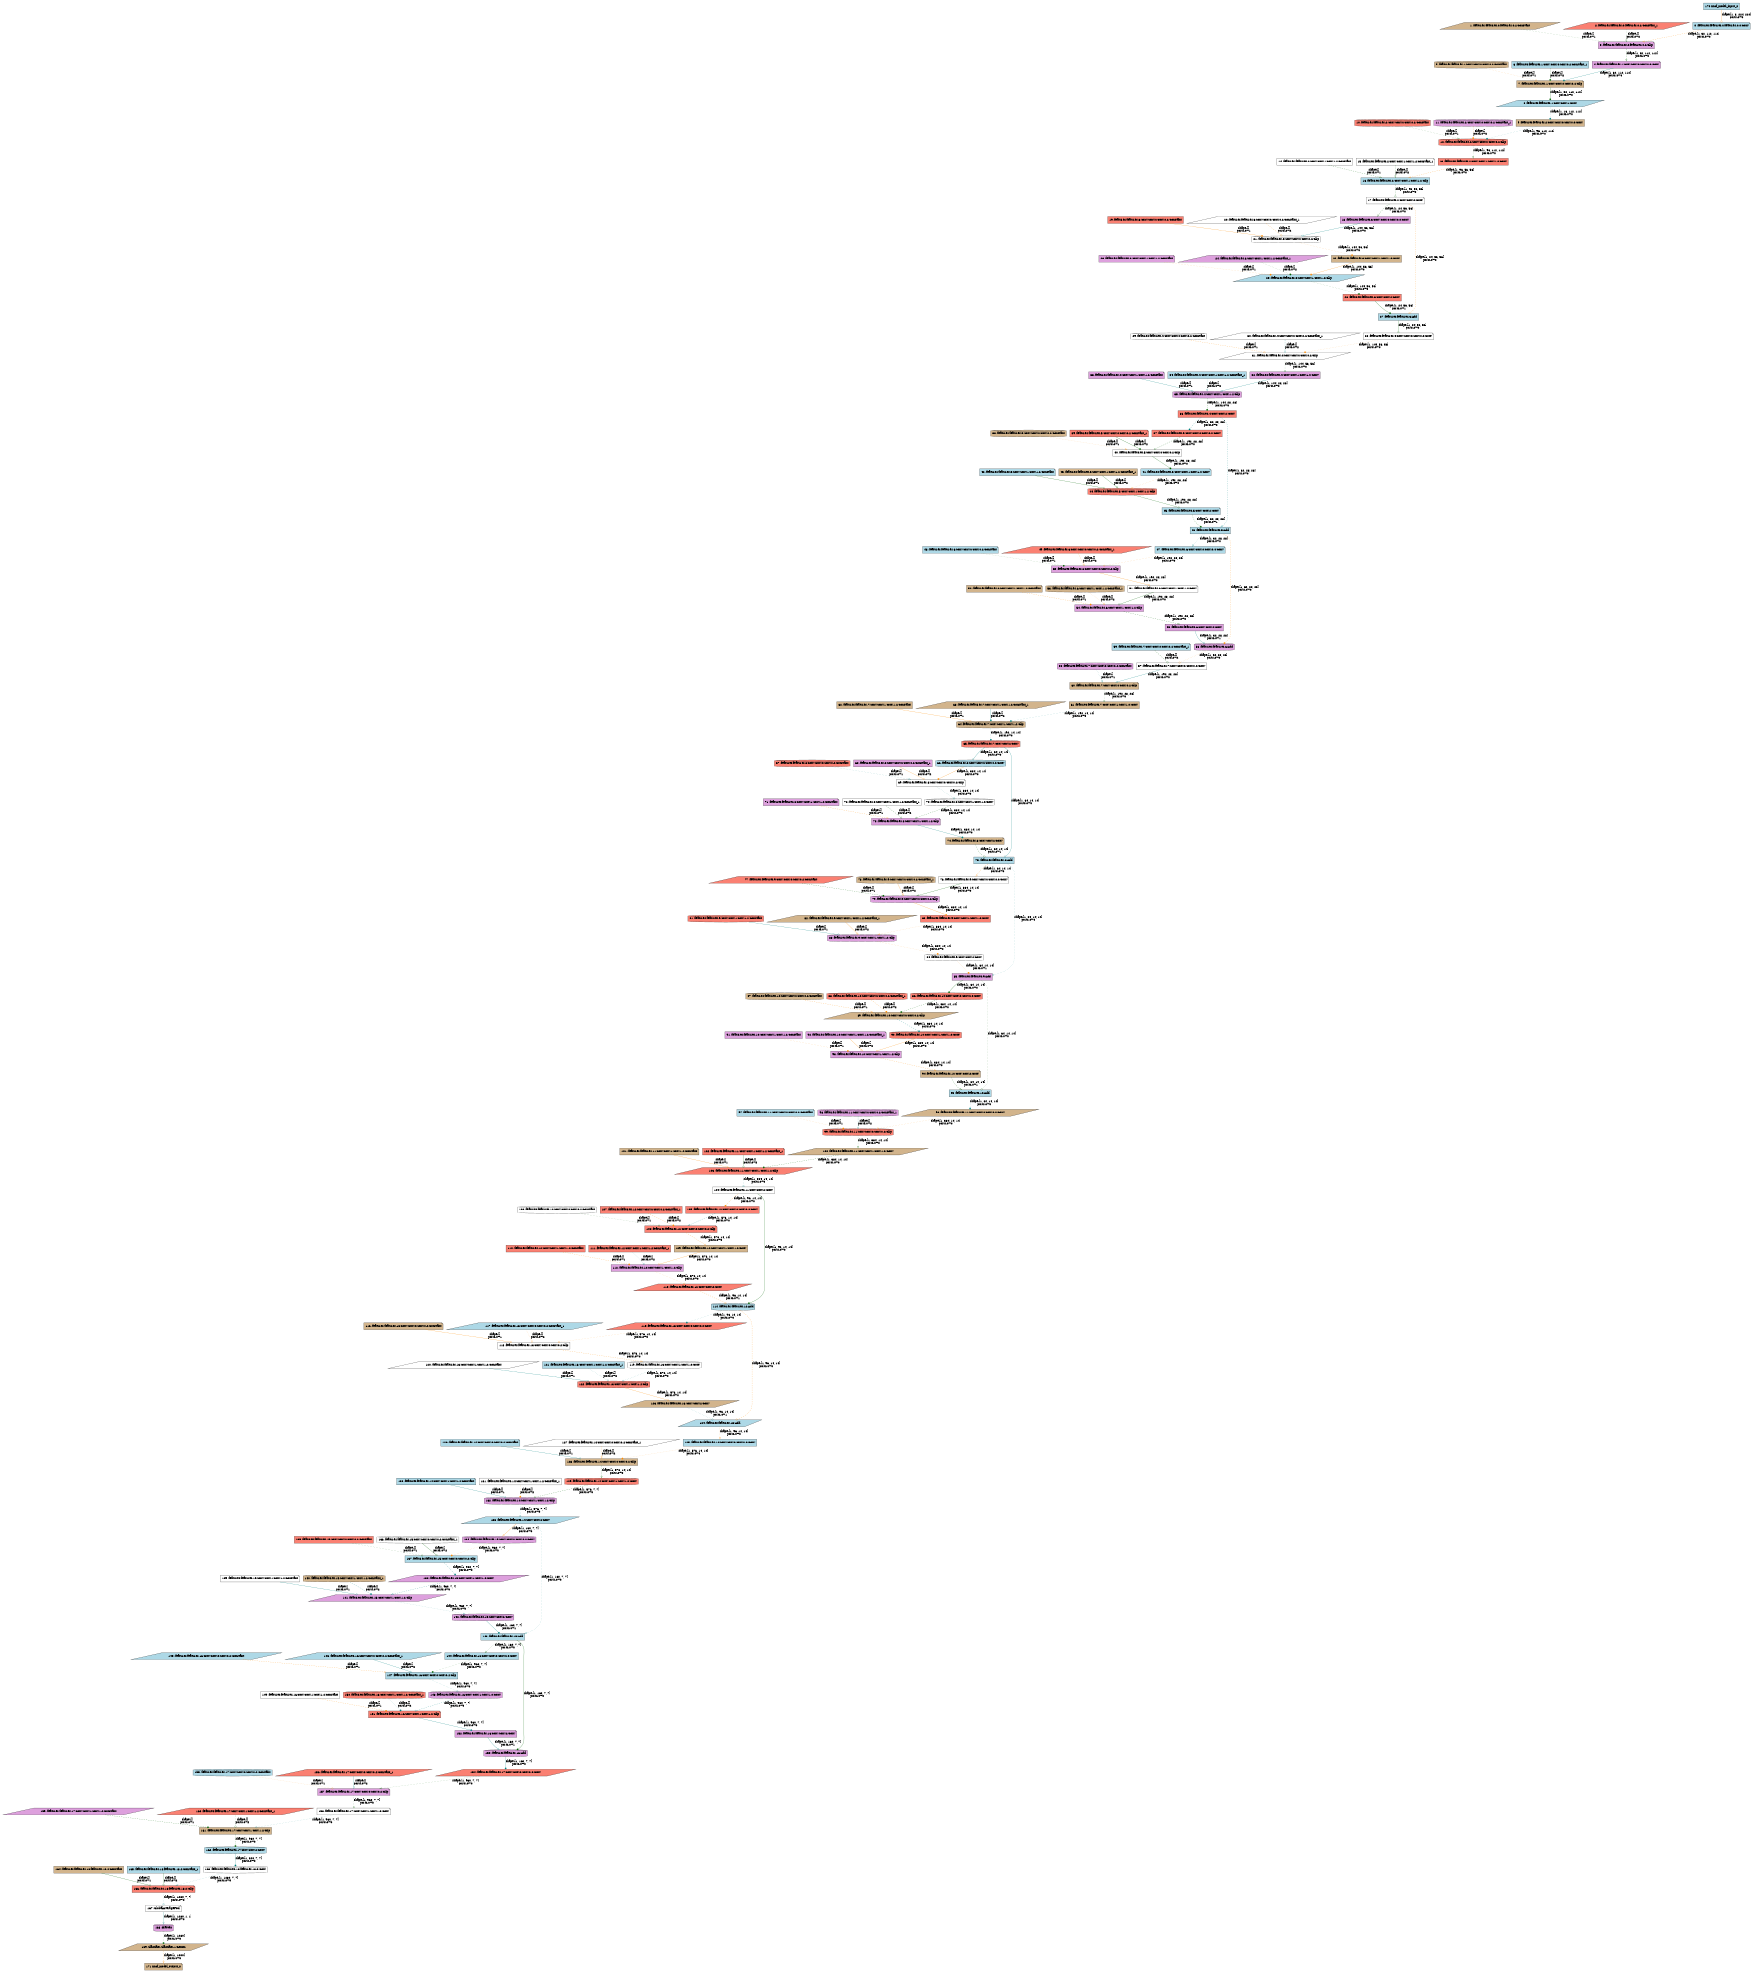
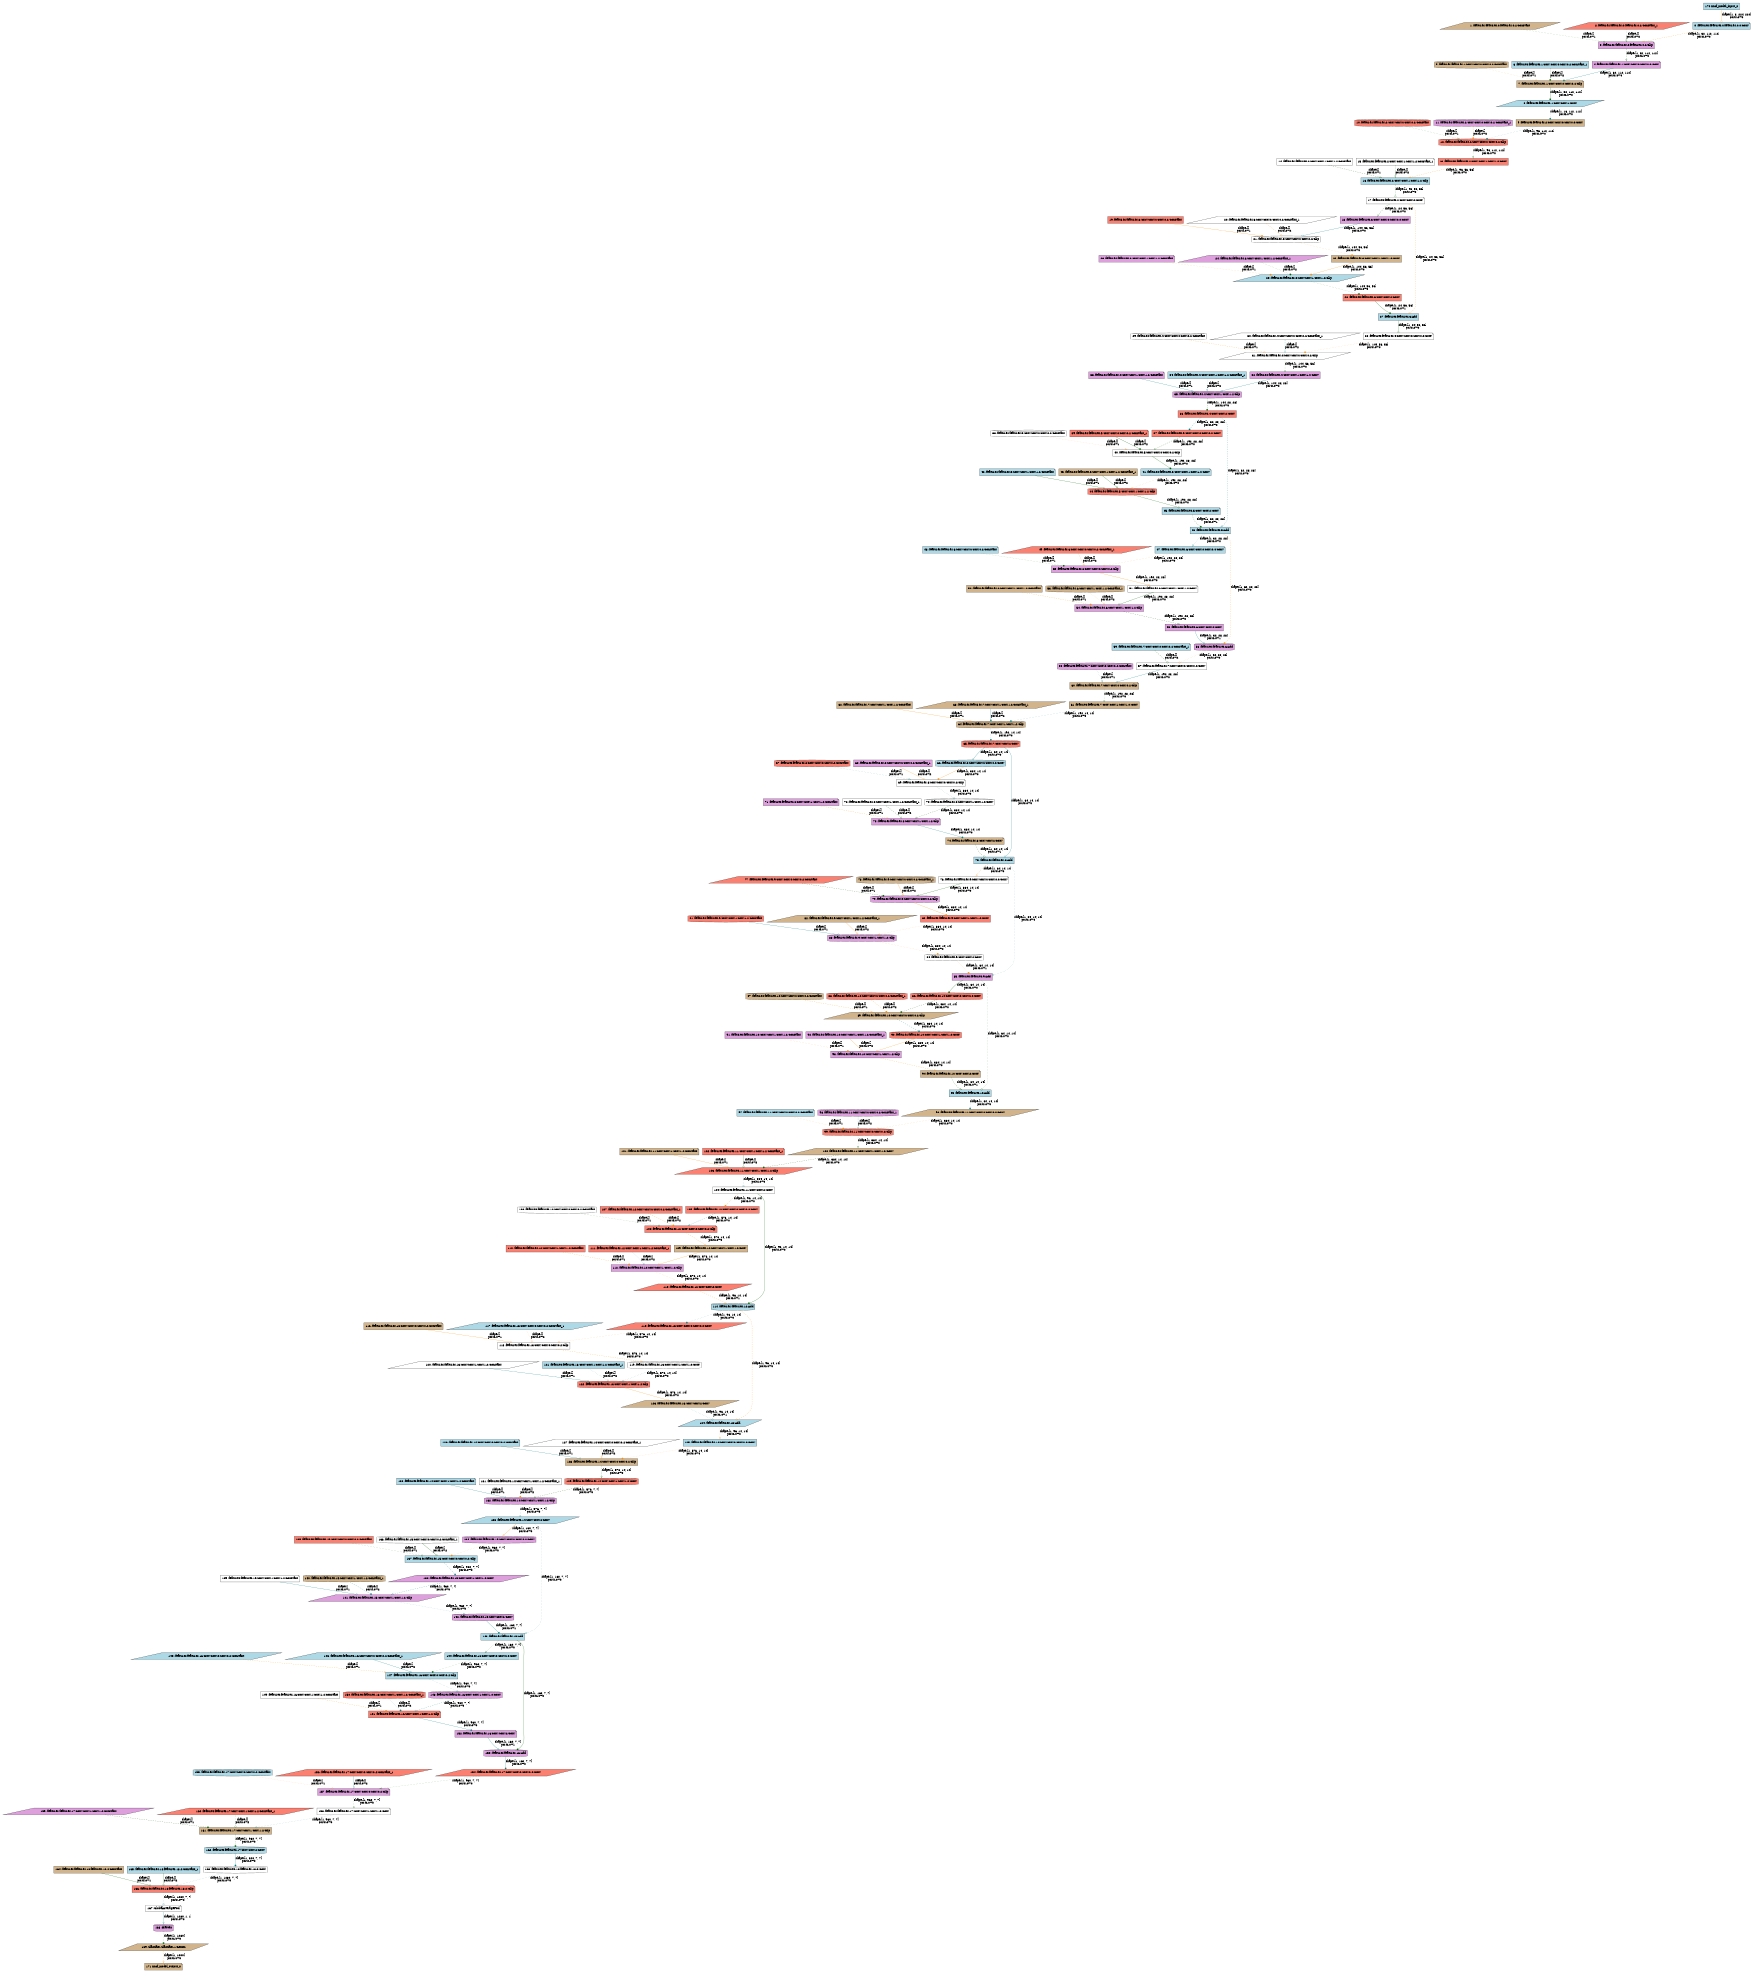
(1029, 433) -> (1029, 433)
